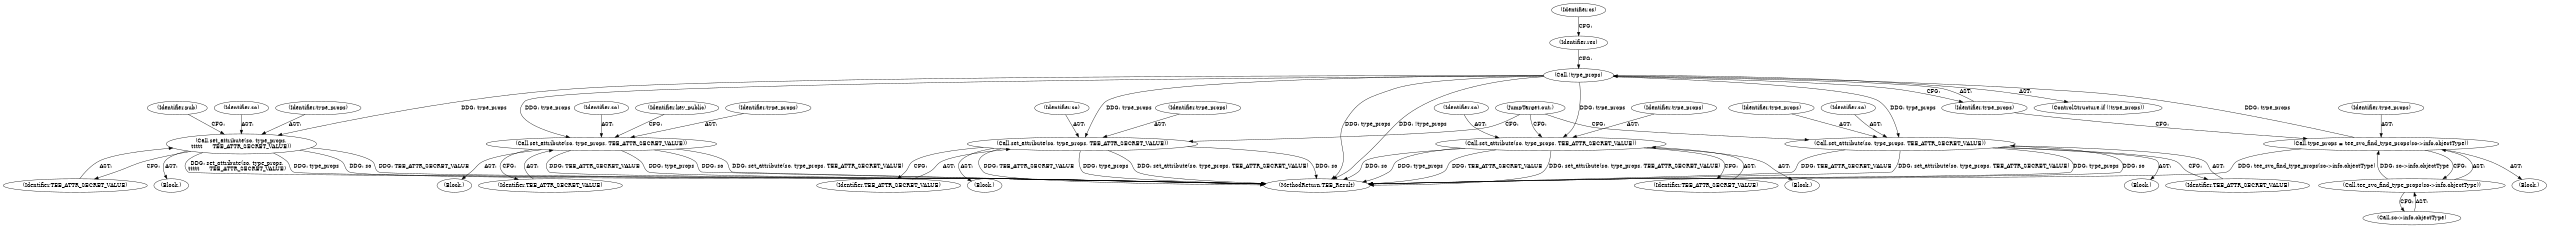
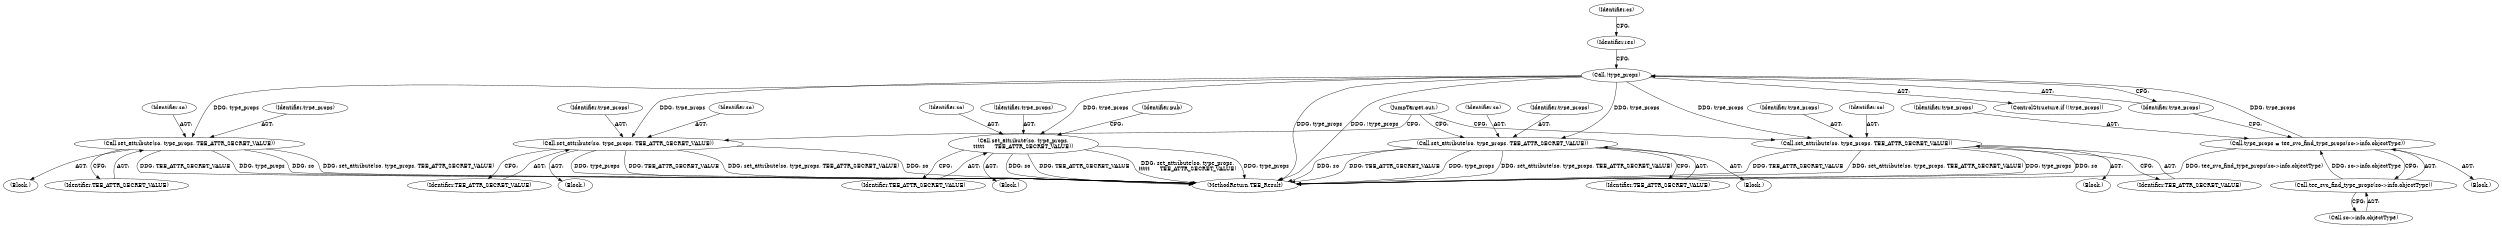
(677, 108) -> none
